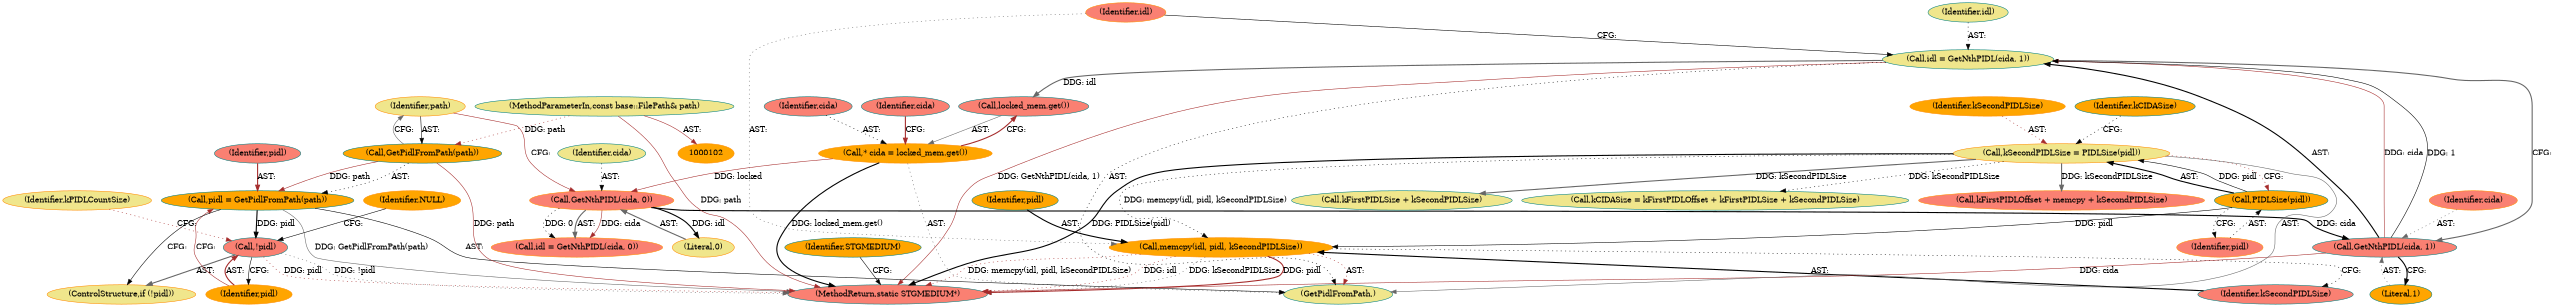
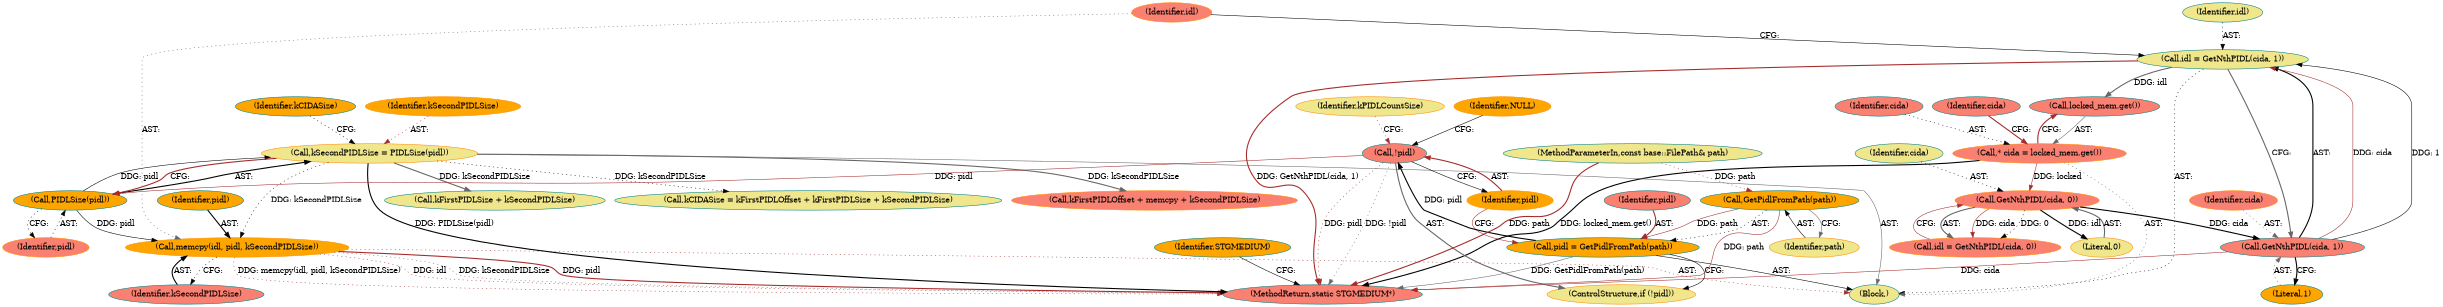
(1362, 87) -> (1590, 73)
(523, 135) -> (1922, 215)
(706, 153) -> none
(905, 153) -> (2039, 153)
(2221, 161) -> (195, 167)
none -> (741, 180)
(1205, 200) -> (316, 200)
(714, 215) -> (1494, 229)
(1338, 294) -> (1874, 294)
